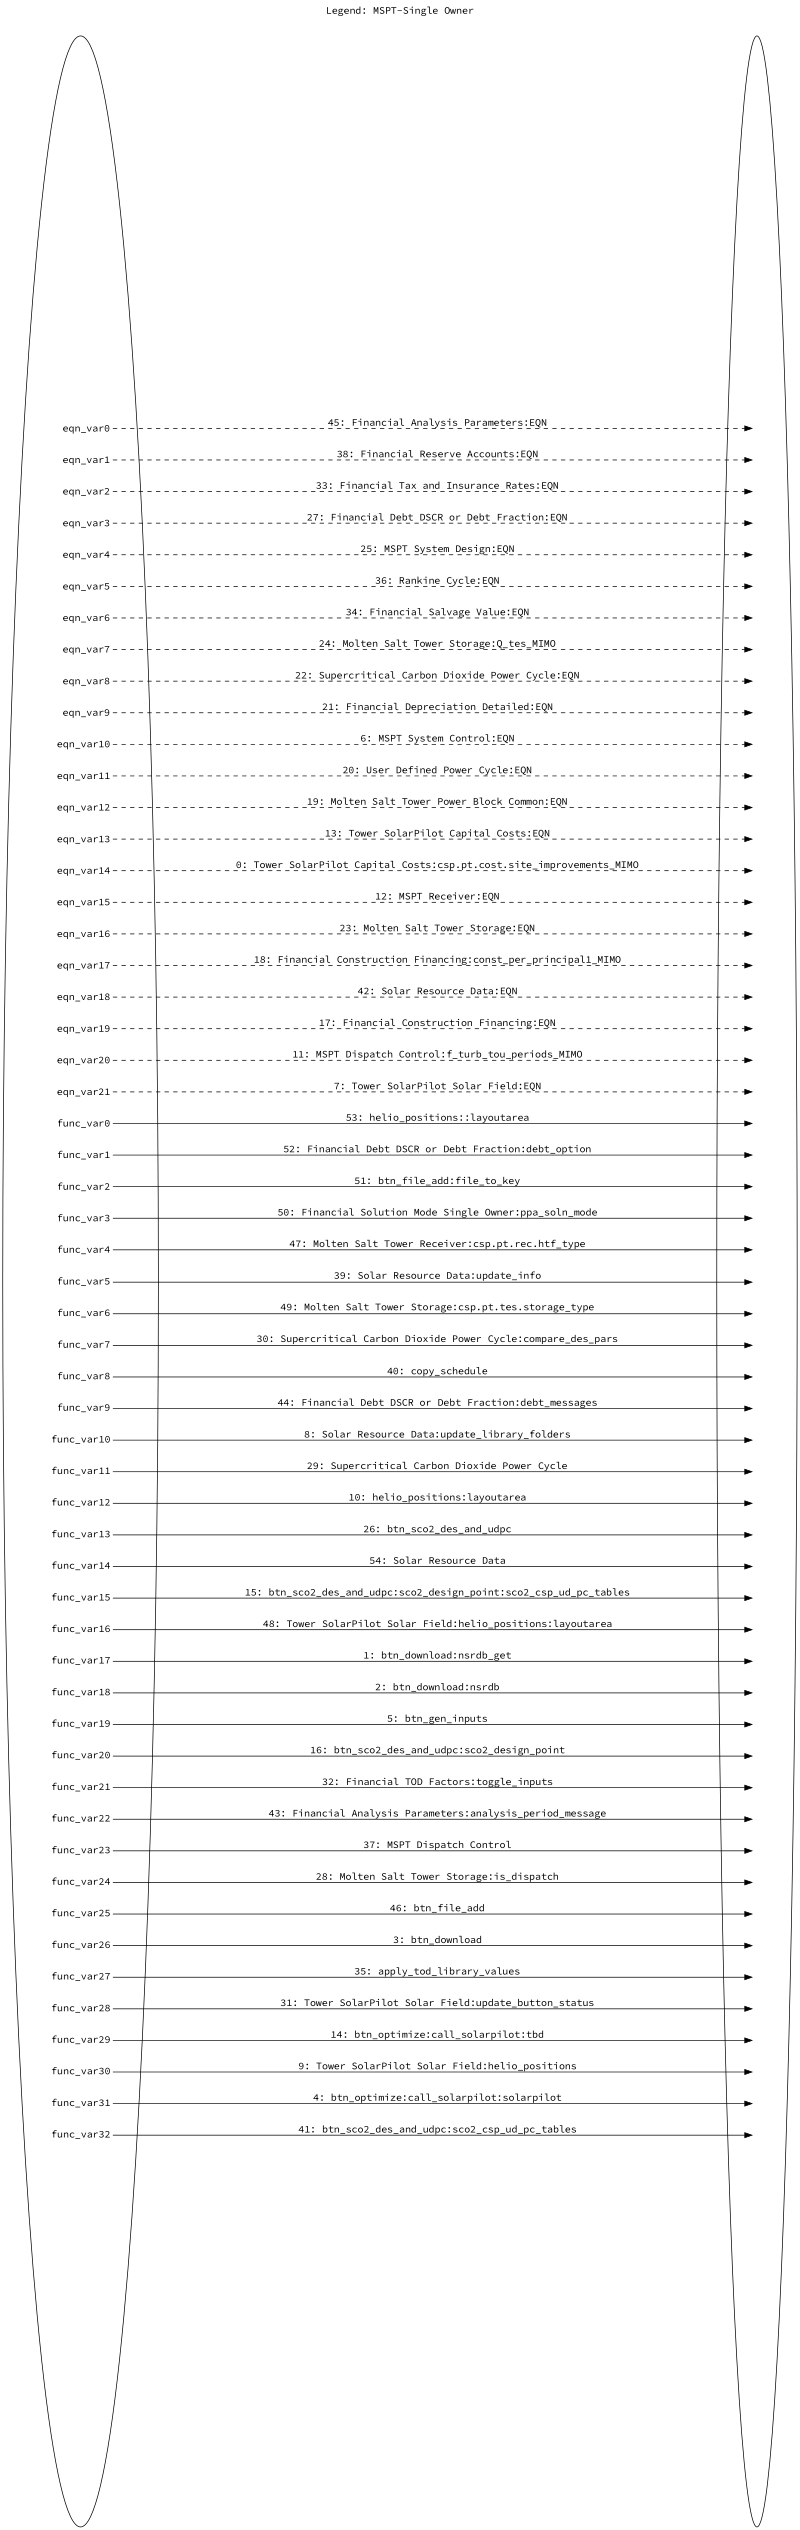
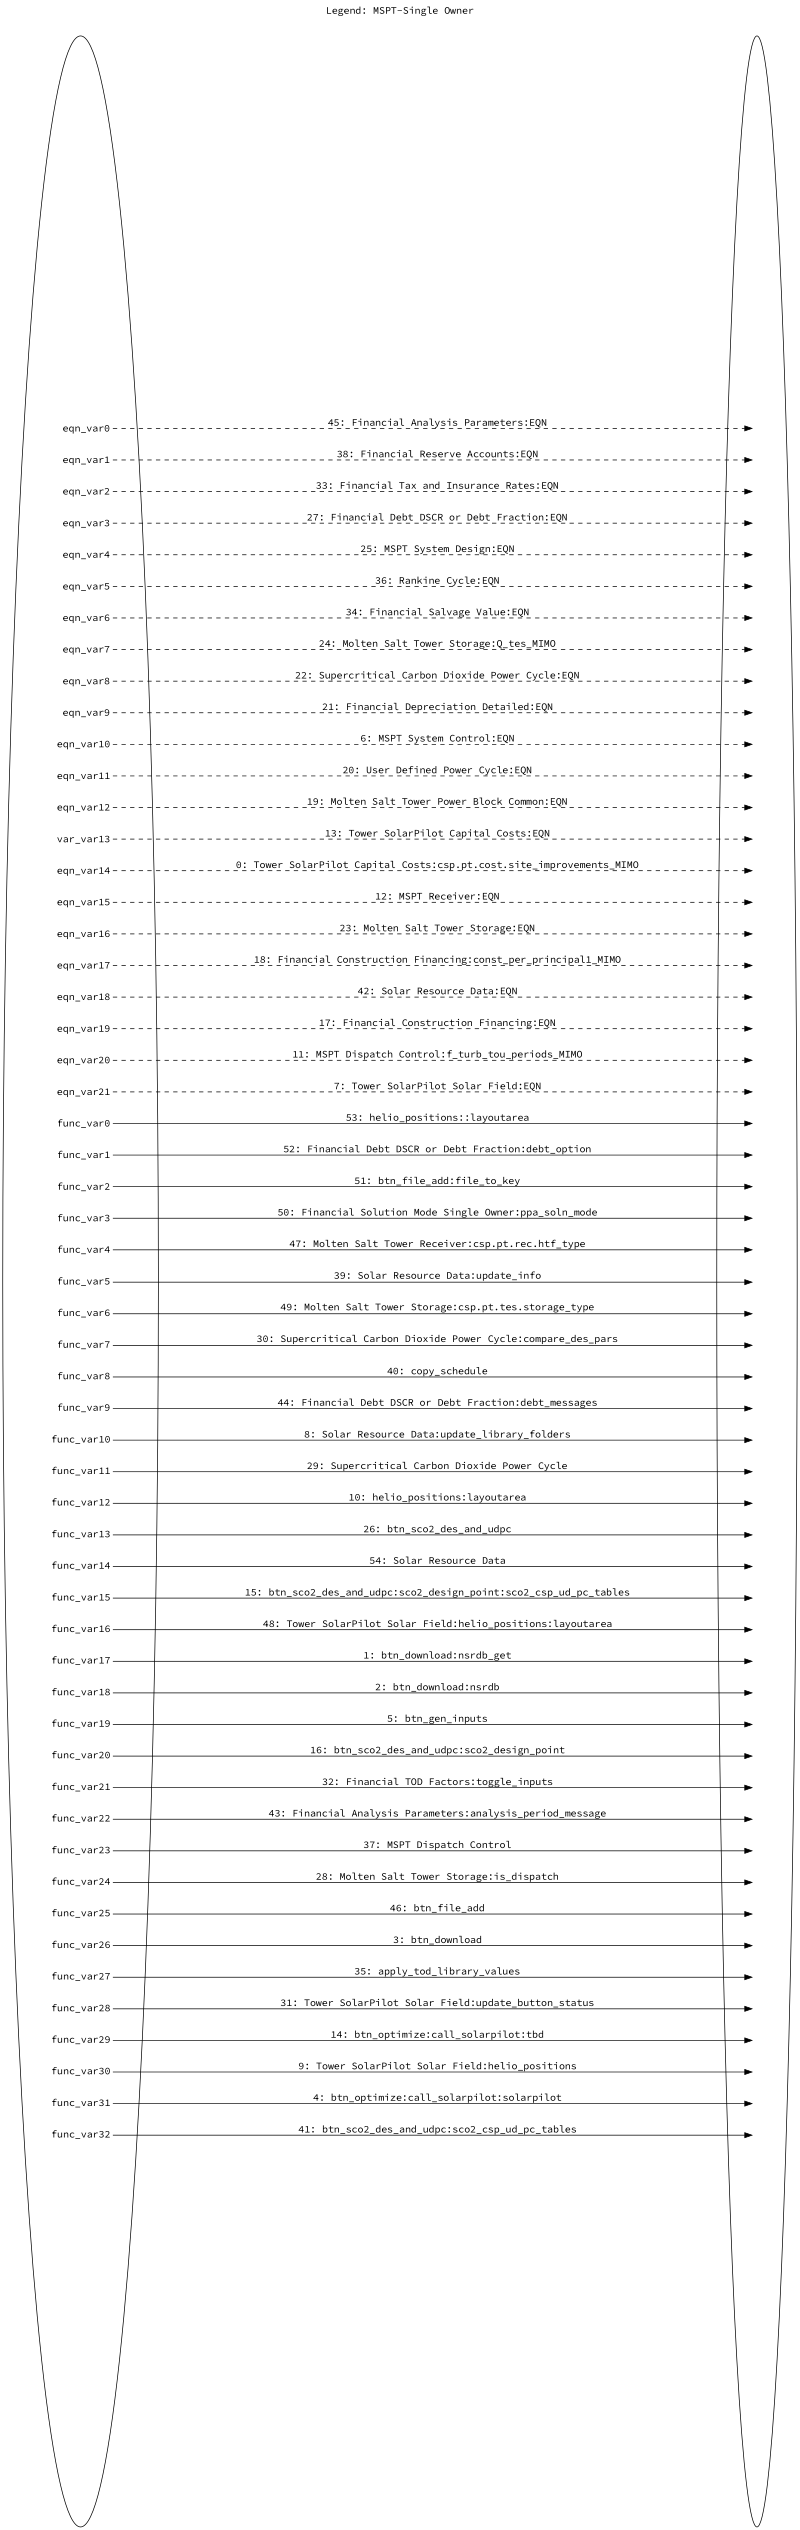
(84, 839) -> (84, 839)
